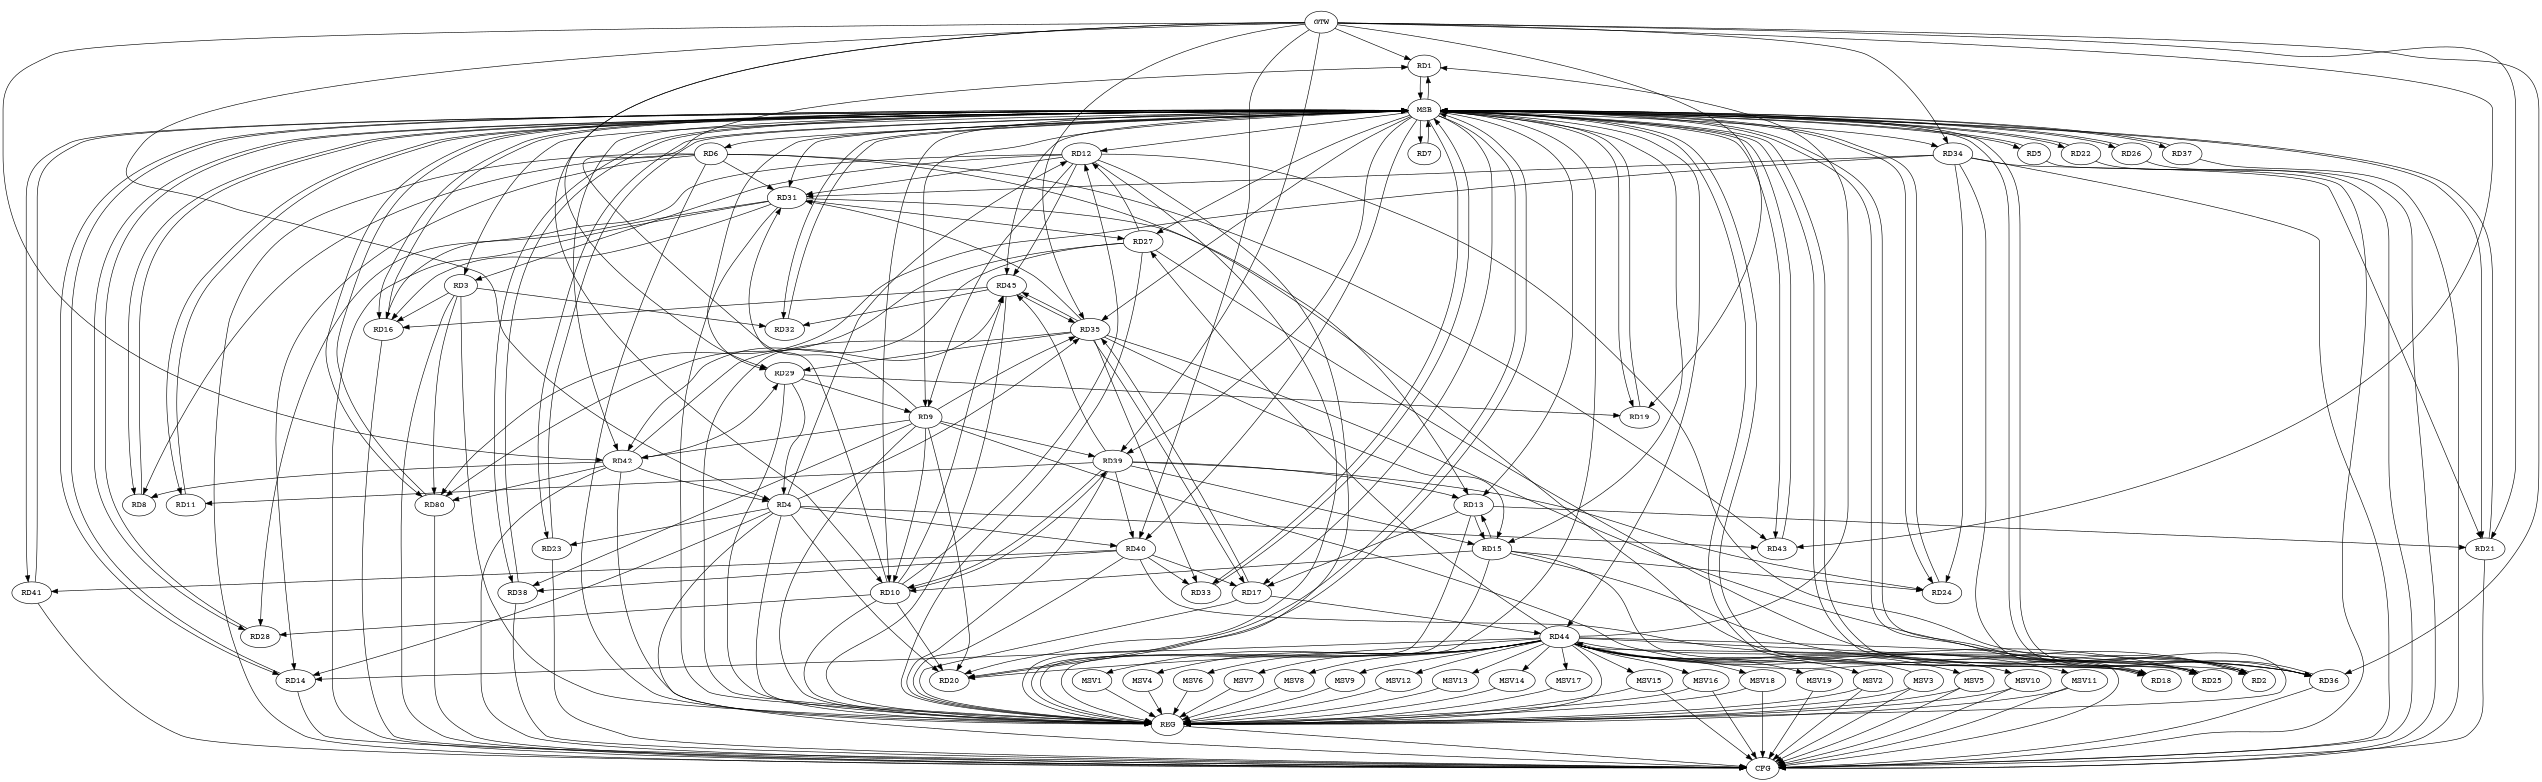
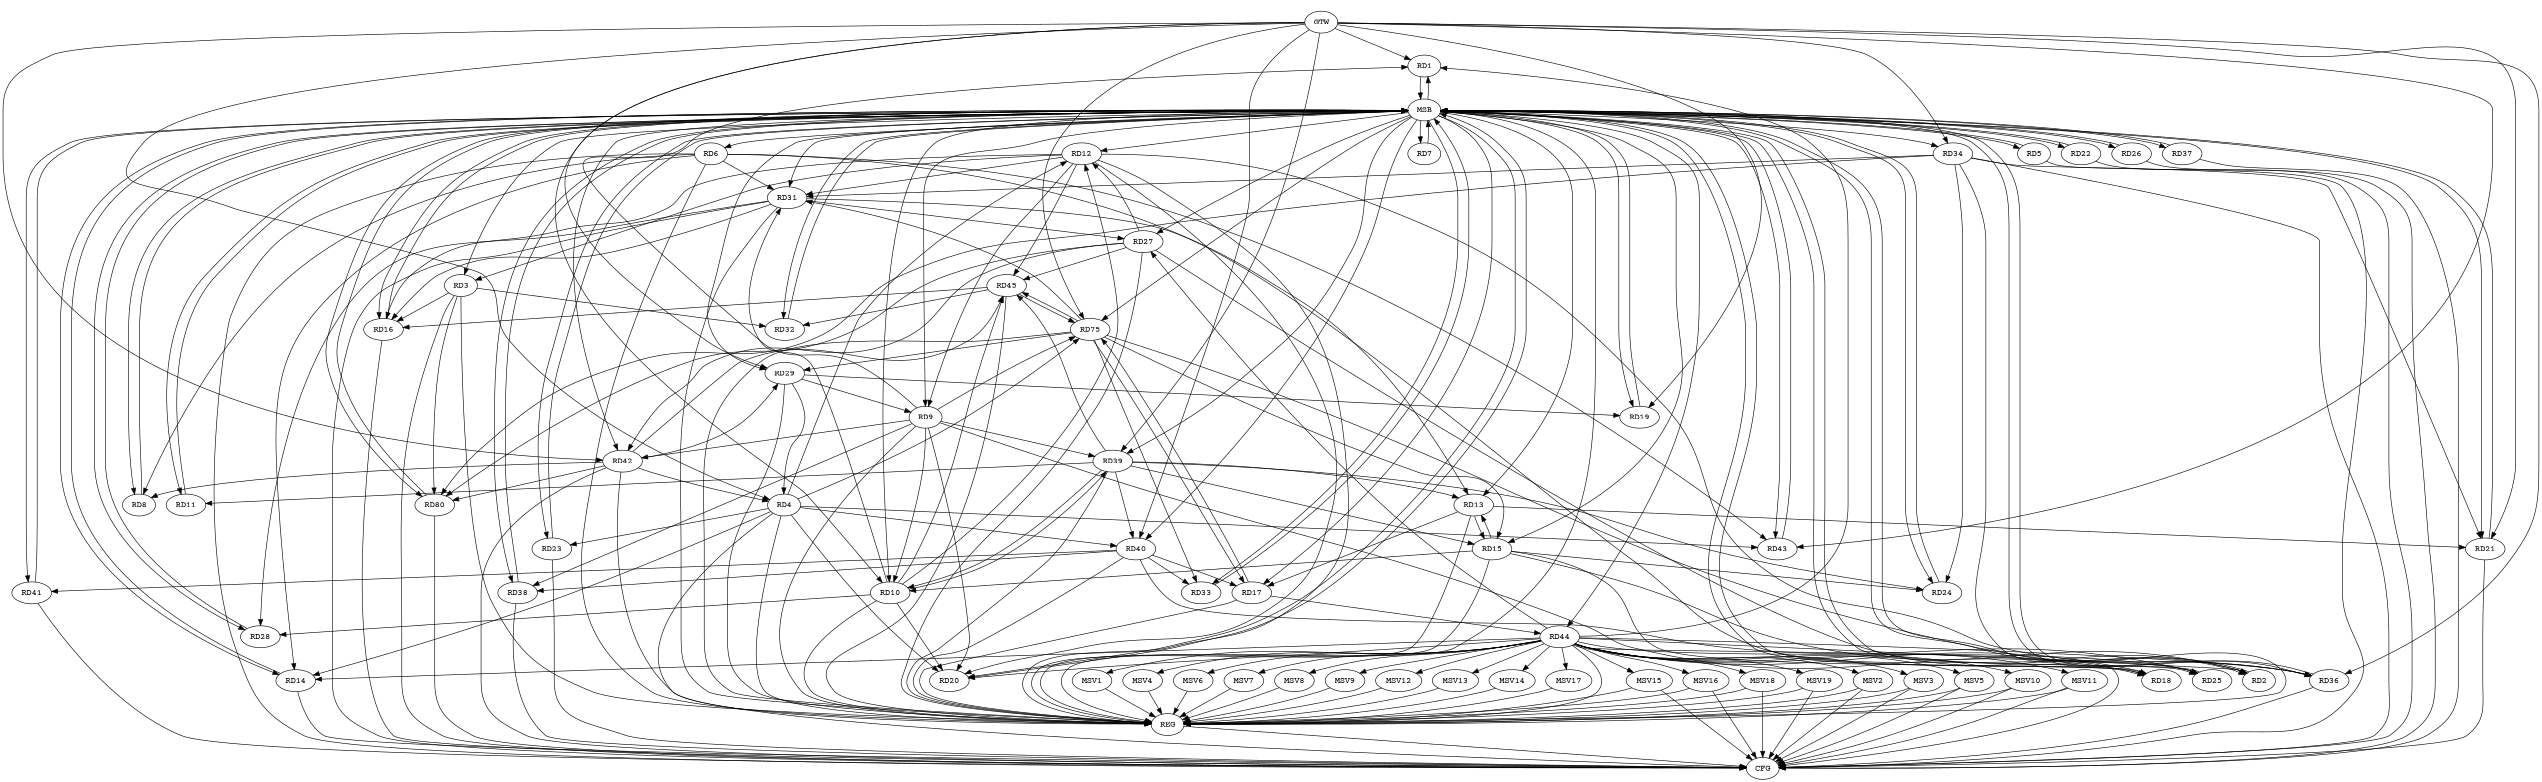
(1162, 124) -> (1078, 263)
(1090, 329) -> (1090, 329)
(1747, 658) -> (1737, 658)
none -> (1620, 709)
